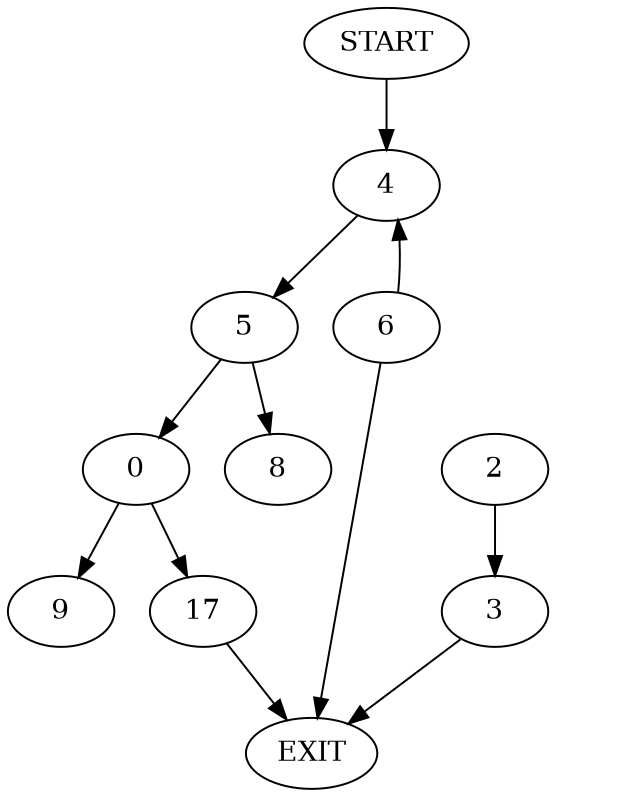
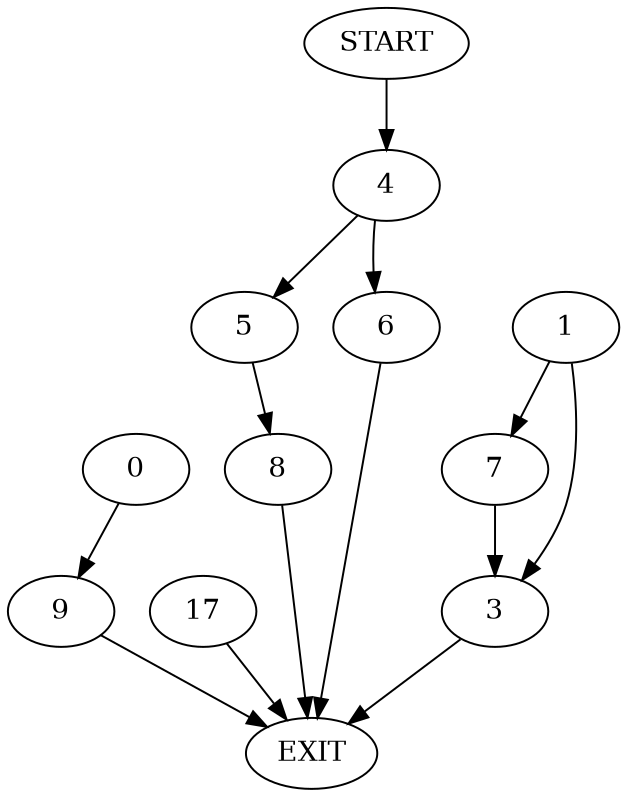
(400, 266) -> (373, 246)
none -> (566, 327)
(196, 391) -> none
(495, 469) -> (495, 469)
(165, 531) -> none
none -> (294, 601)
none -> (175, 676)
